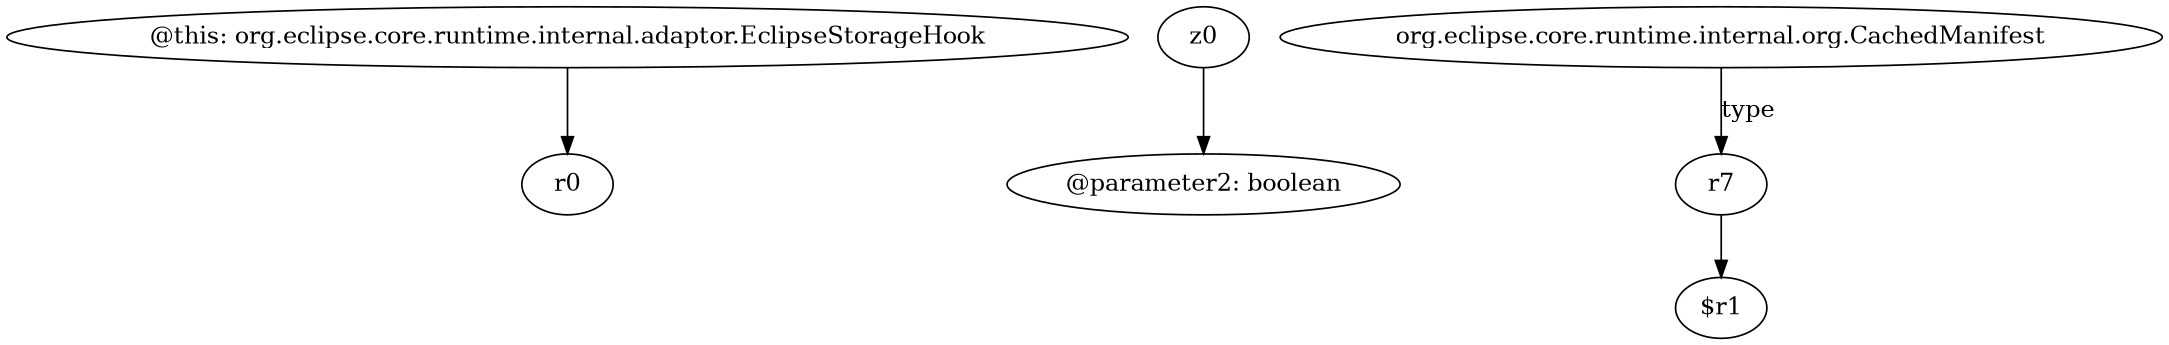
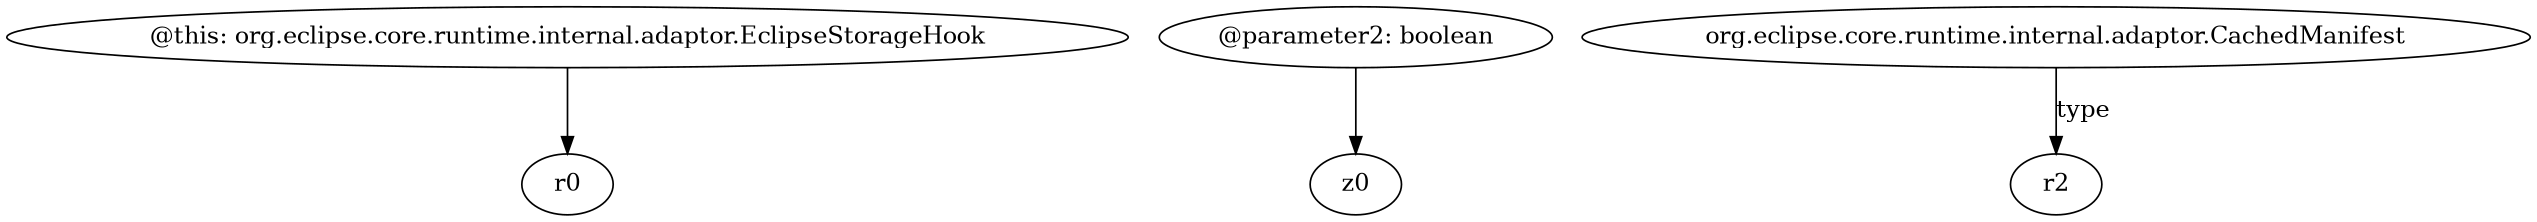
(1721, 37) -> (2056, 37)
(1204, 102) -> (1356, 102)
(1721, 184) -> (2056, 184)
(1721, 308) -> none
